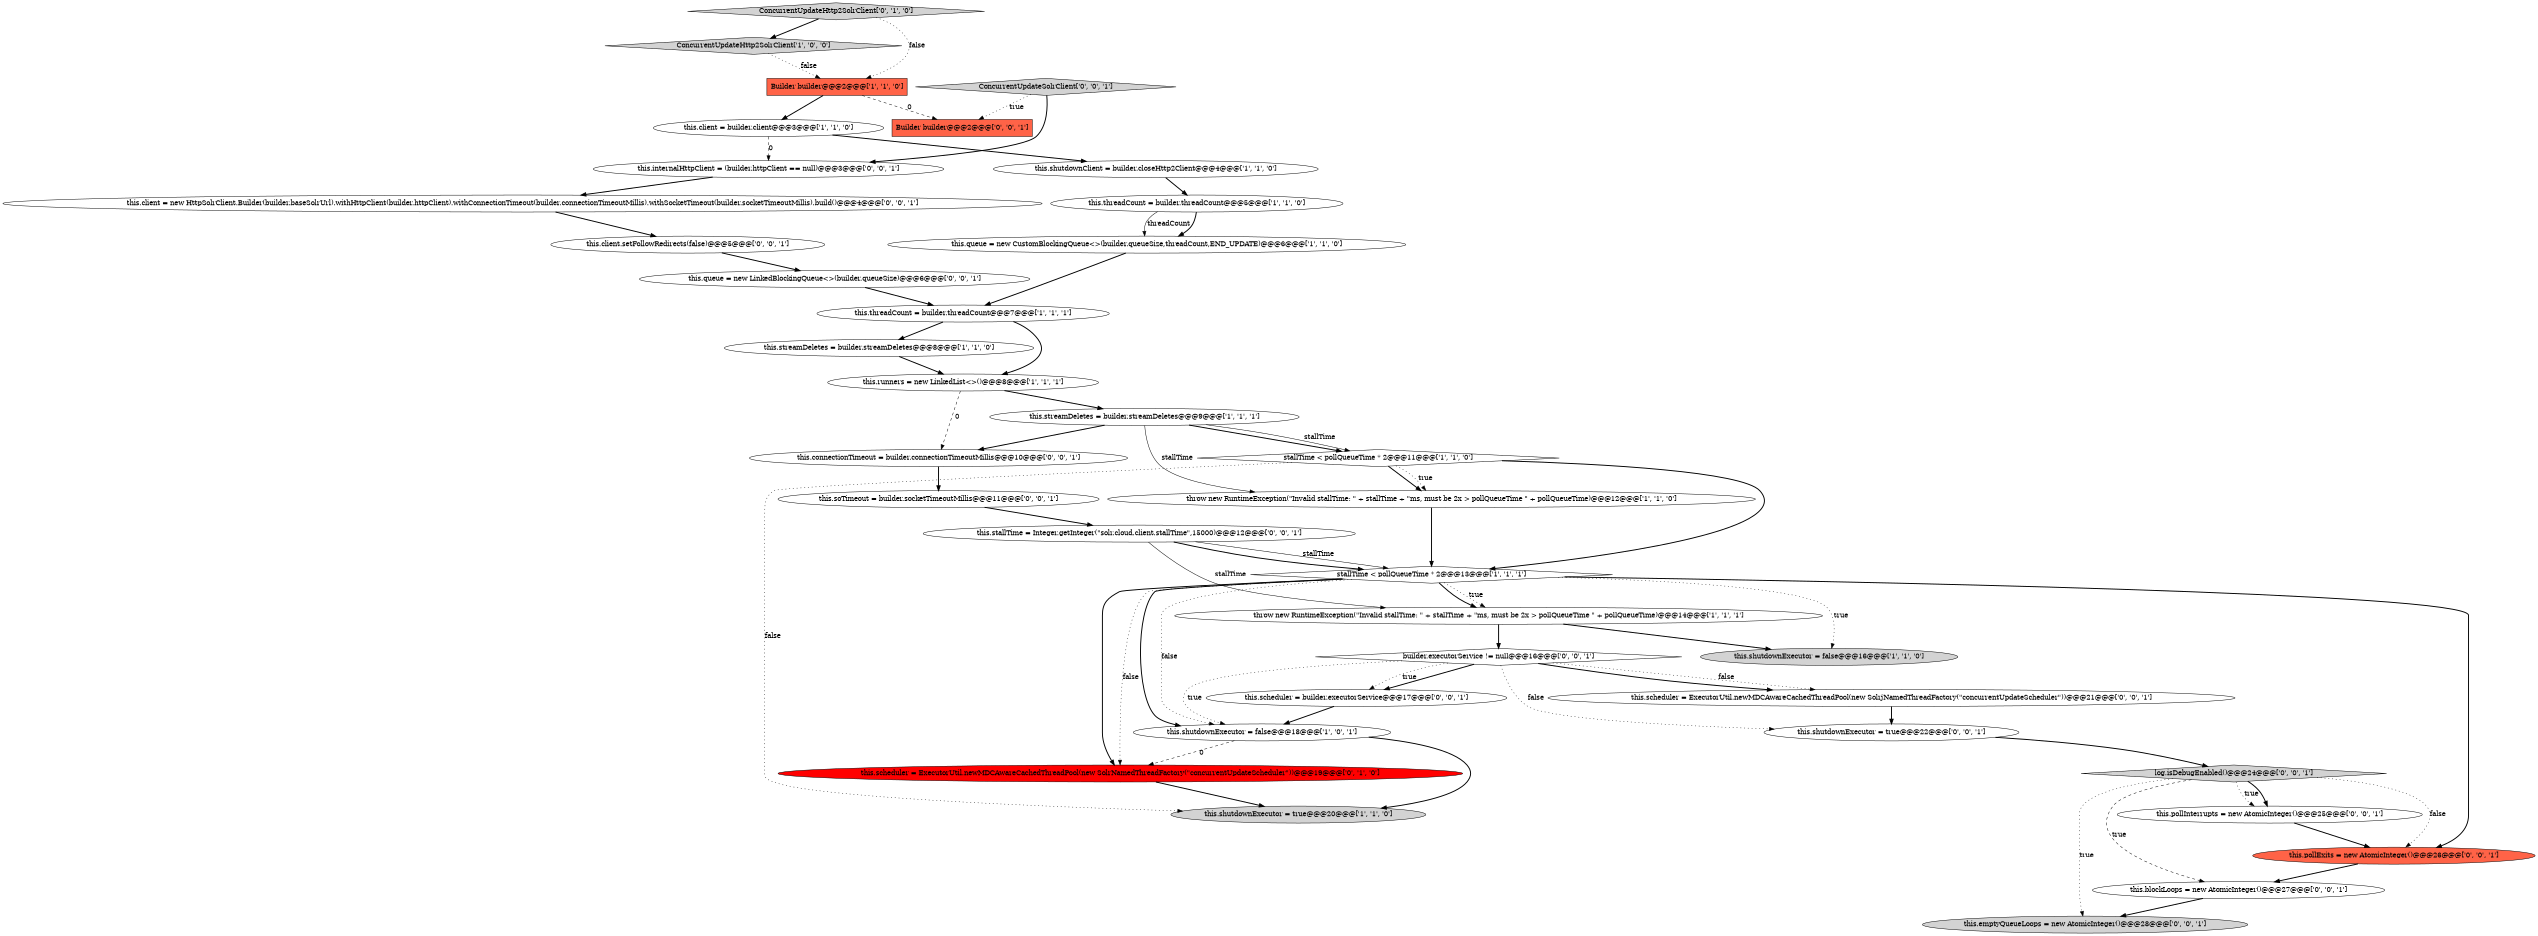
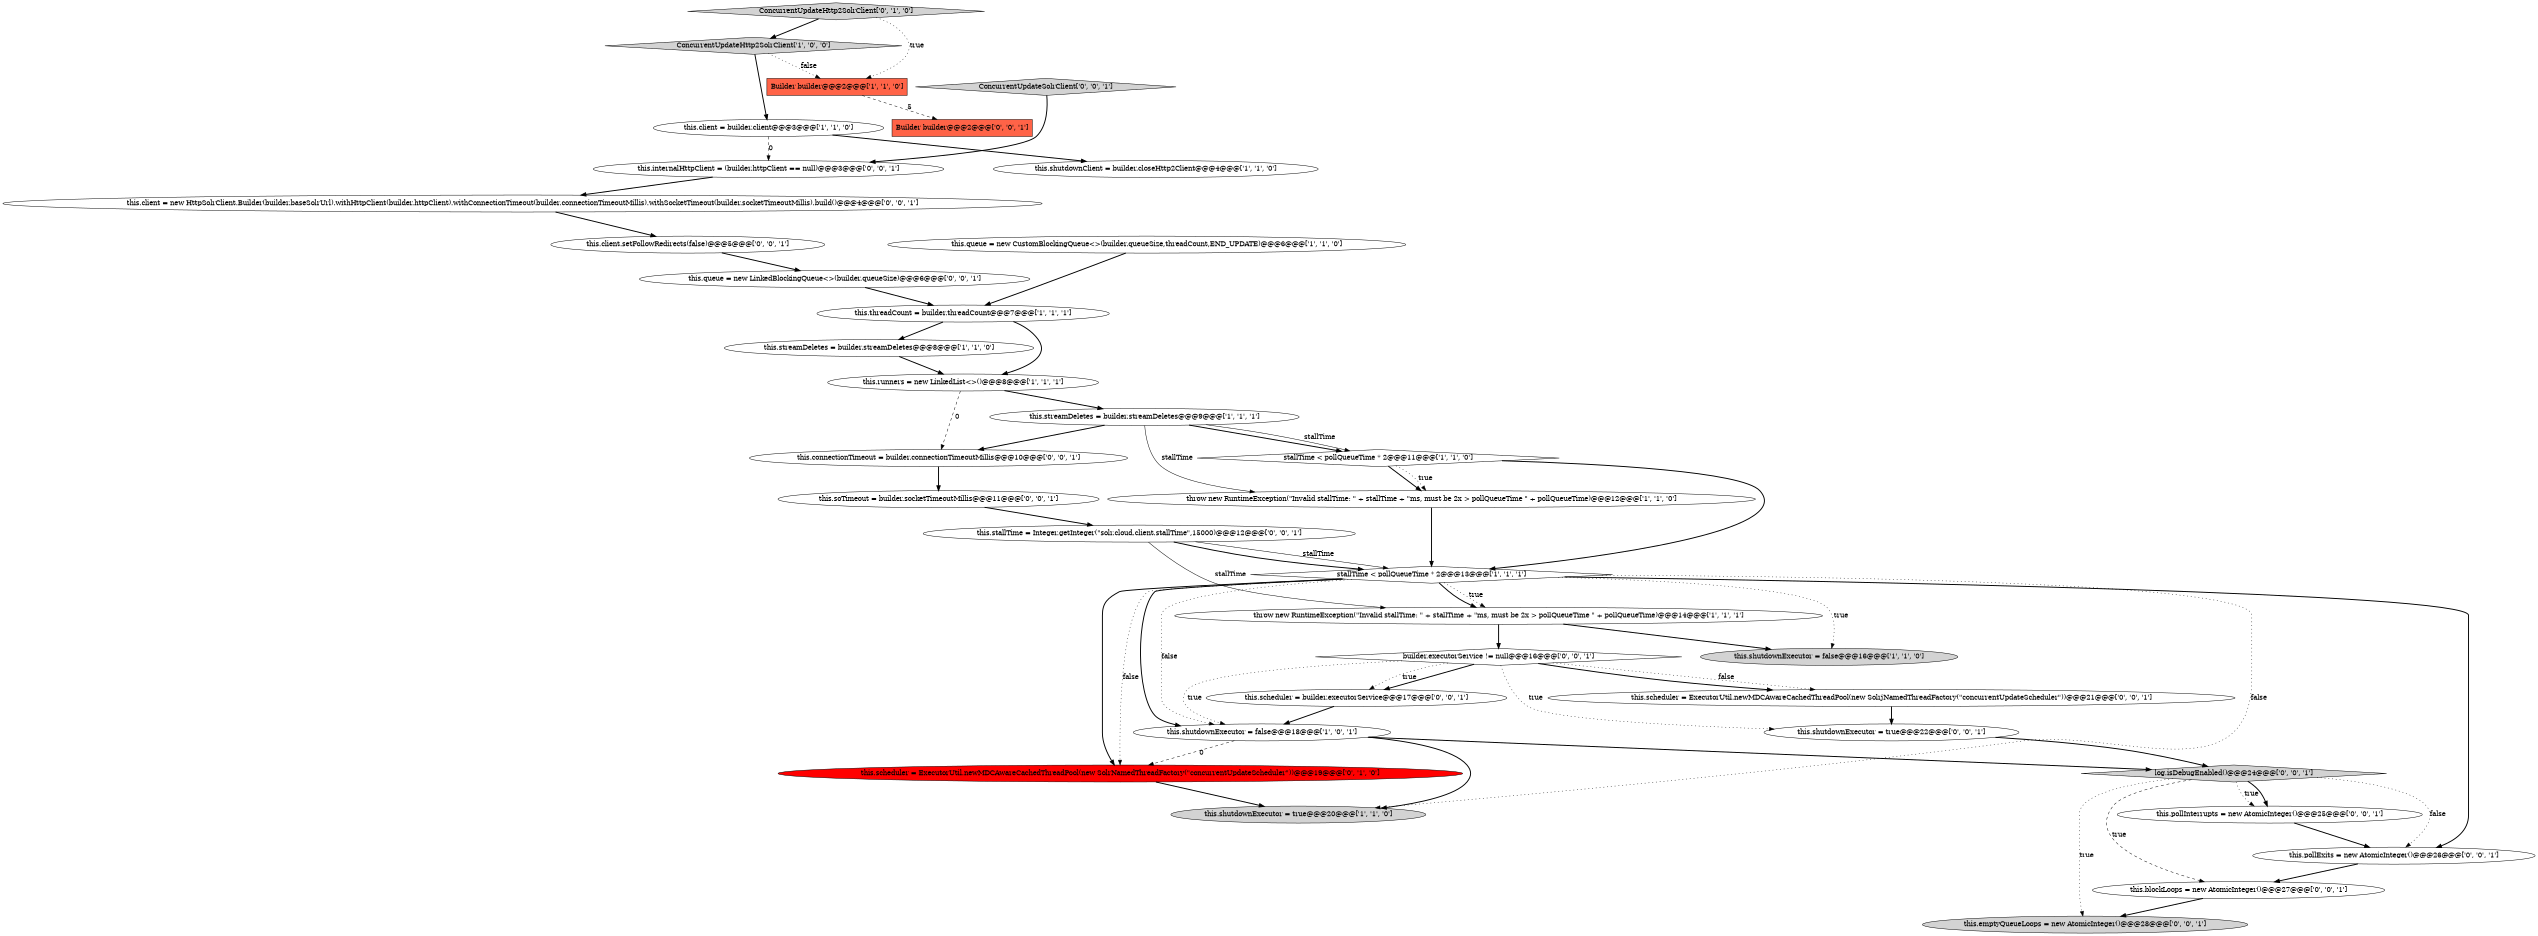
(917, 46) -> (917, 46)
(805, 106) -> (760, 84)
(1007, 106) -> none
(910, 107) -> (910, 107)
(1197, 204) -> none
(765, 581) -> (2194, 747)
(1536, 698) -> (1536, 698)
none -> (1757, 753)
(2394, 856) -> (2394, 856)
